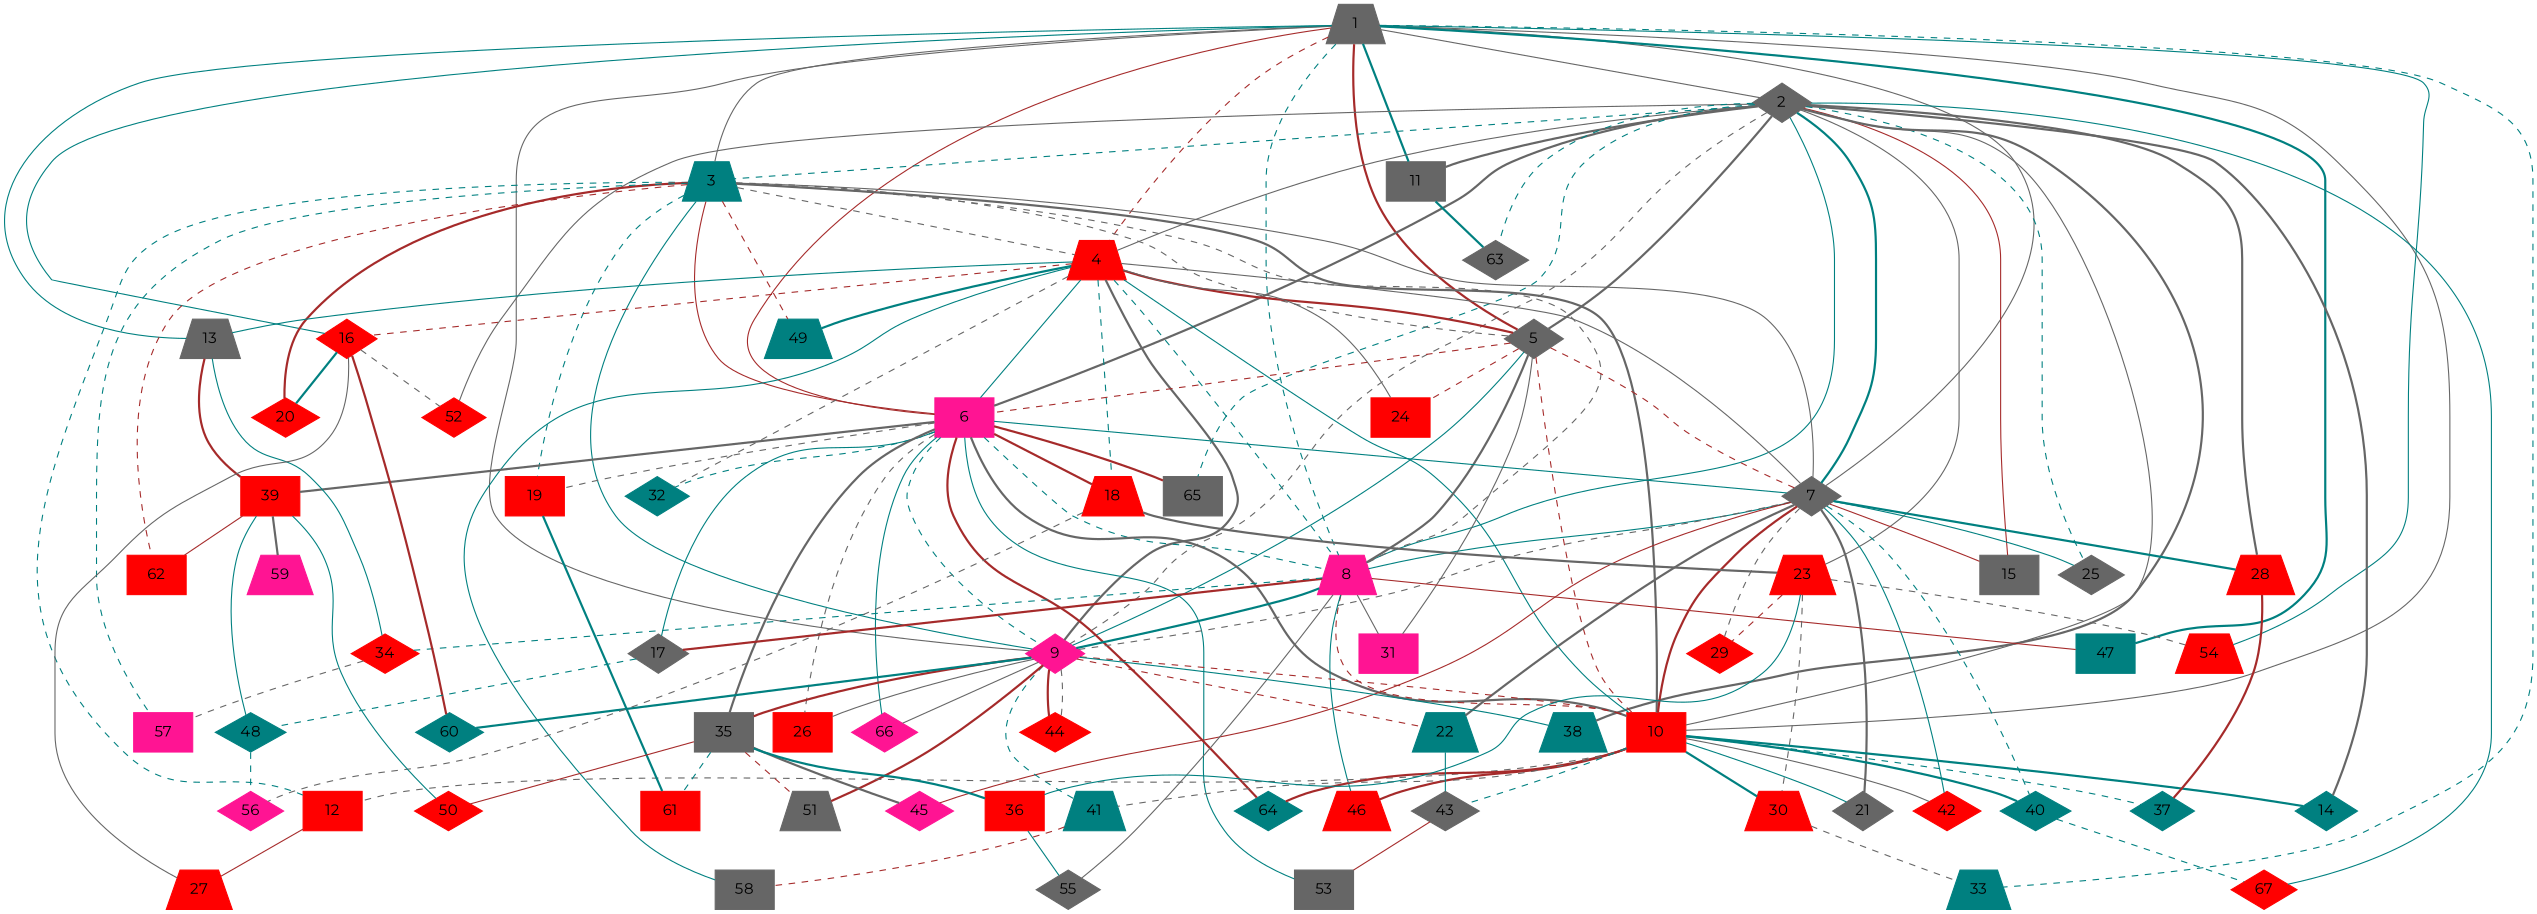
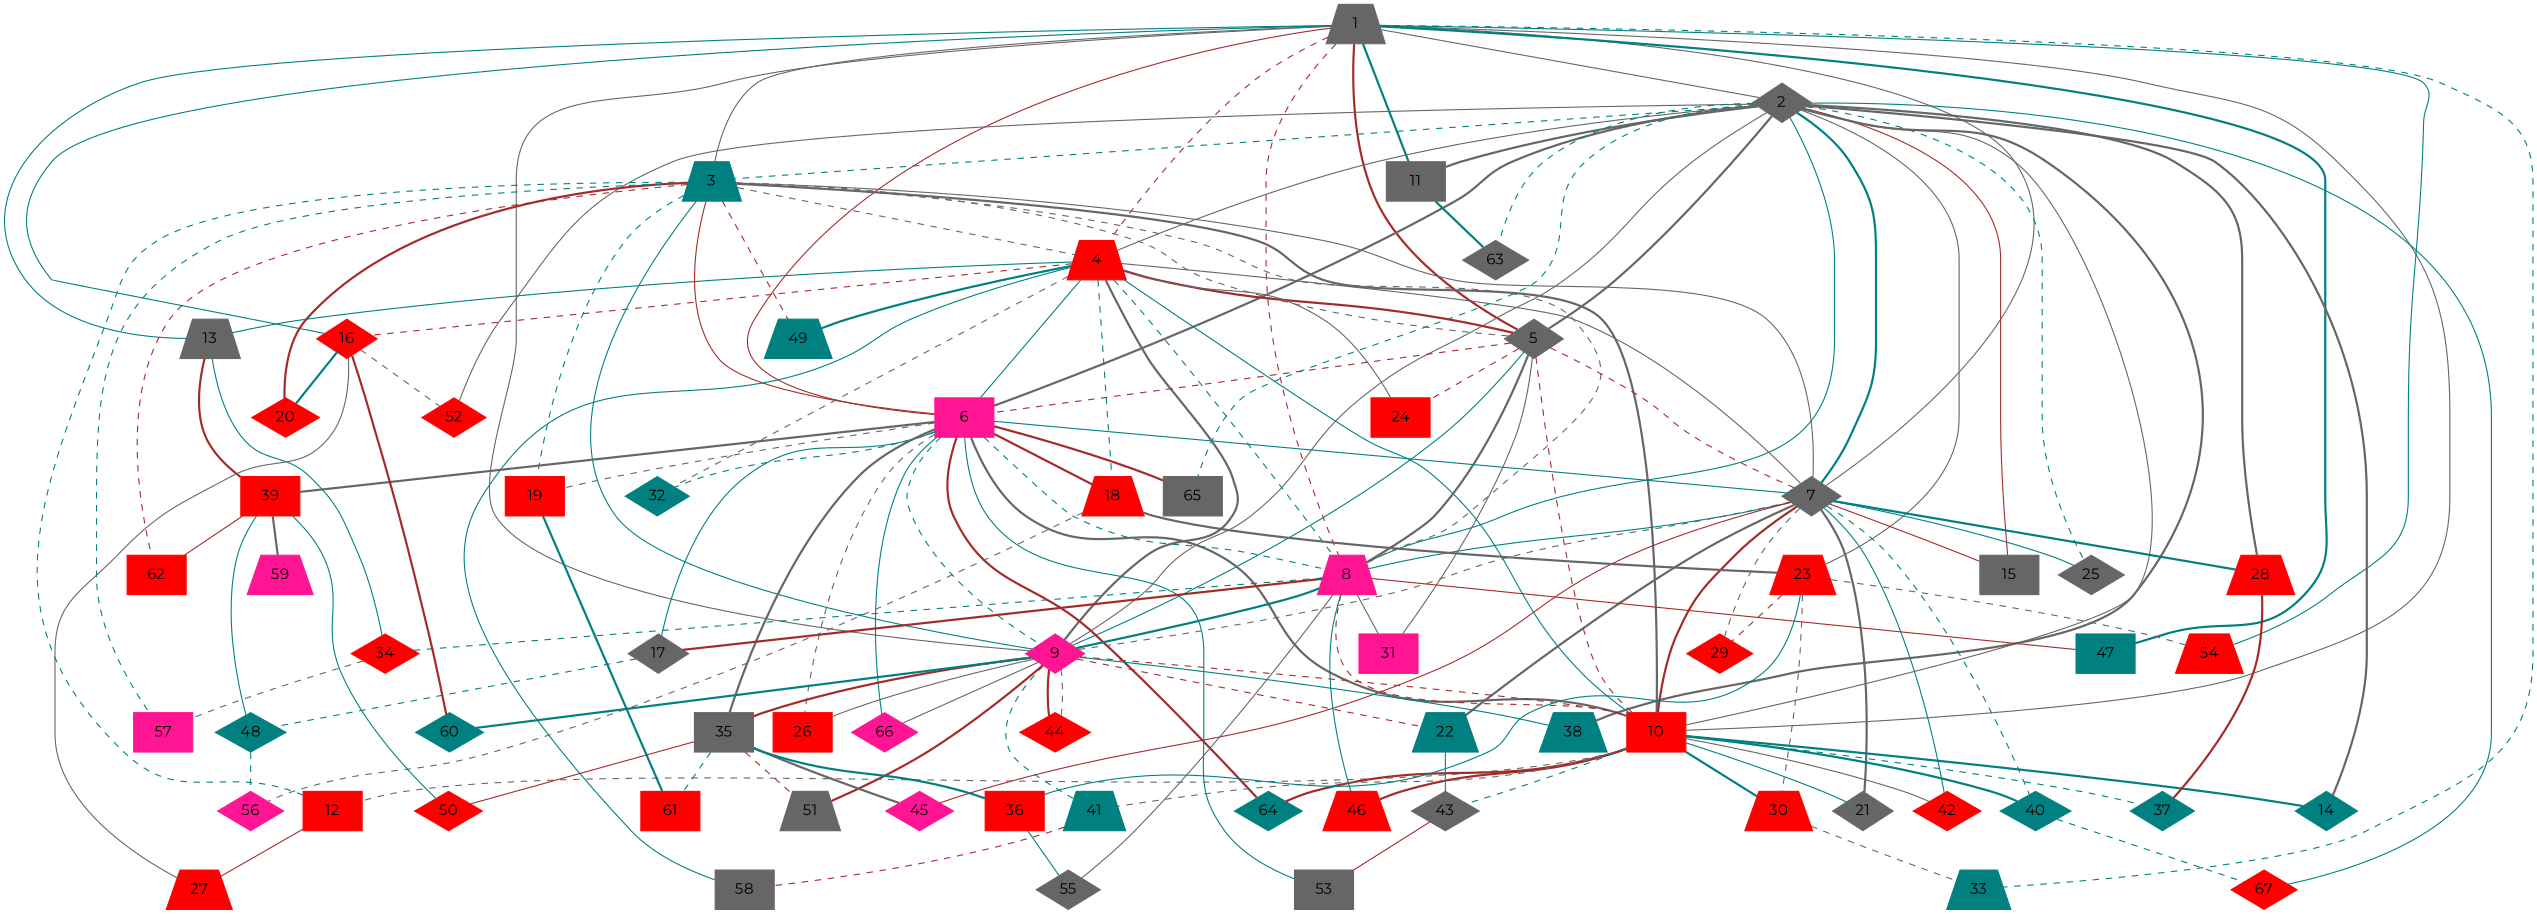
(1269, 308) -> (1269, 308)
(1408, 365) -> (1408, 365)
